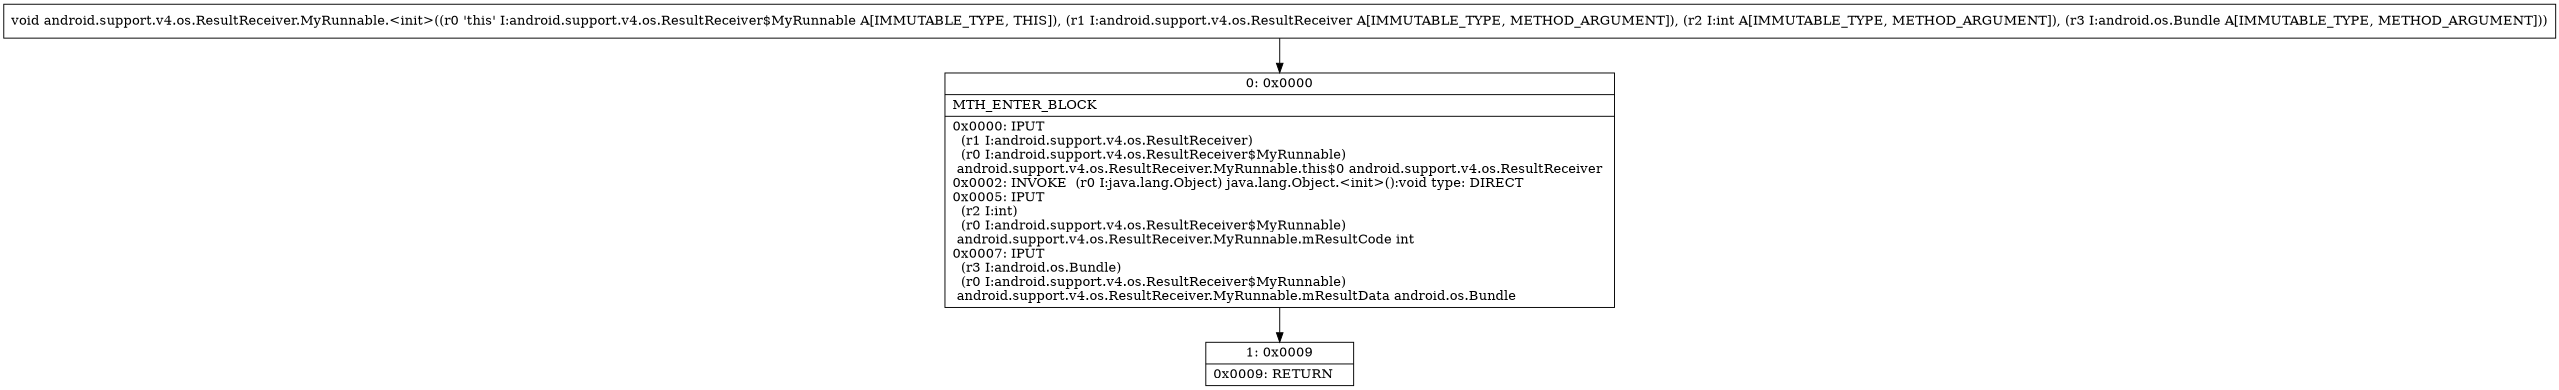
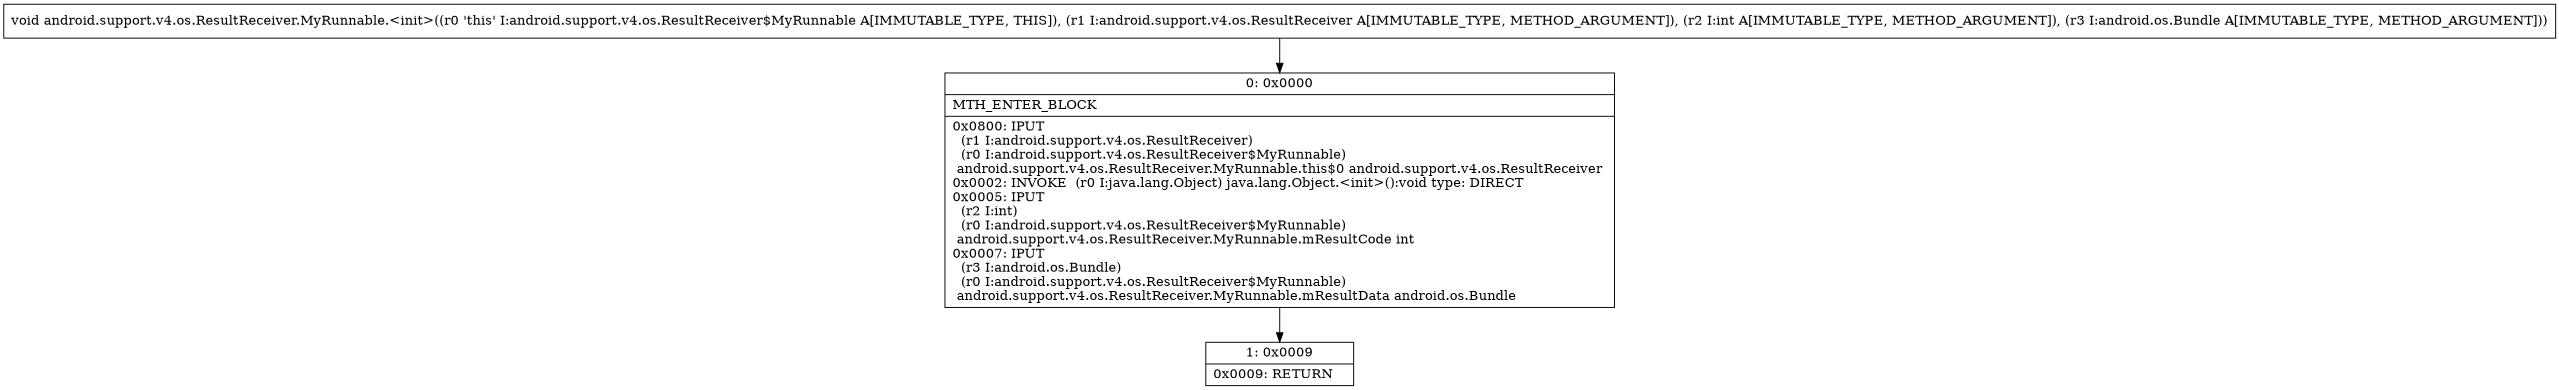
(1003, 127) -> (1003, 127)
